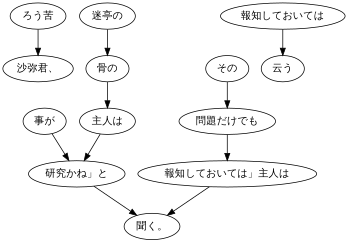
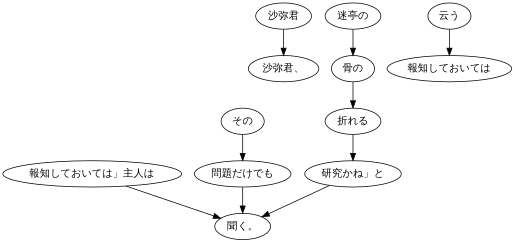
(38, 16) -> (284, 16)
(283, 39) -> (449, 39)
(45, 121) -> none
(107, 121) -> (353, 121)
(227, 144) -> (243, 197)
